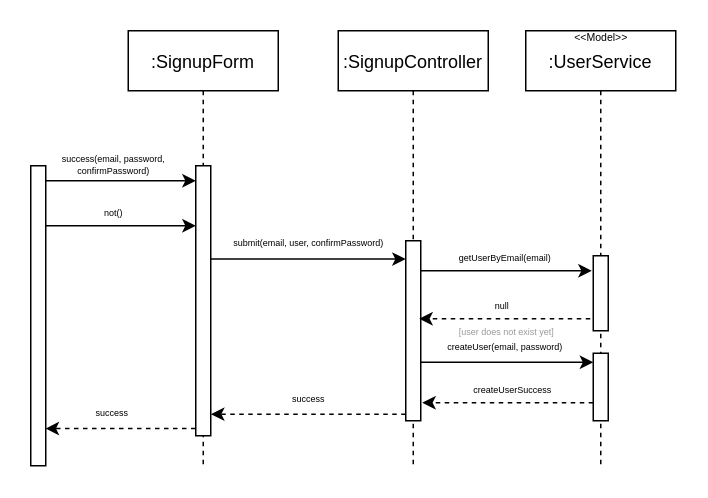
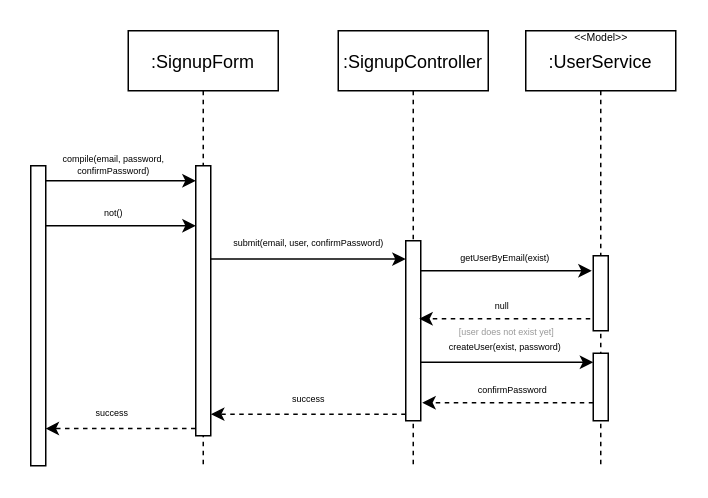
(114, 166) -> (114, 166)
(506, 259) -> (506, 259)
(506, 347) -> (506, 347)
(513, 391) -> (513, 391)
